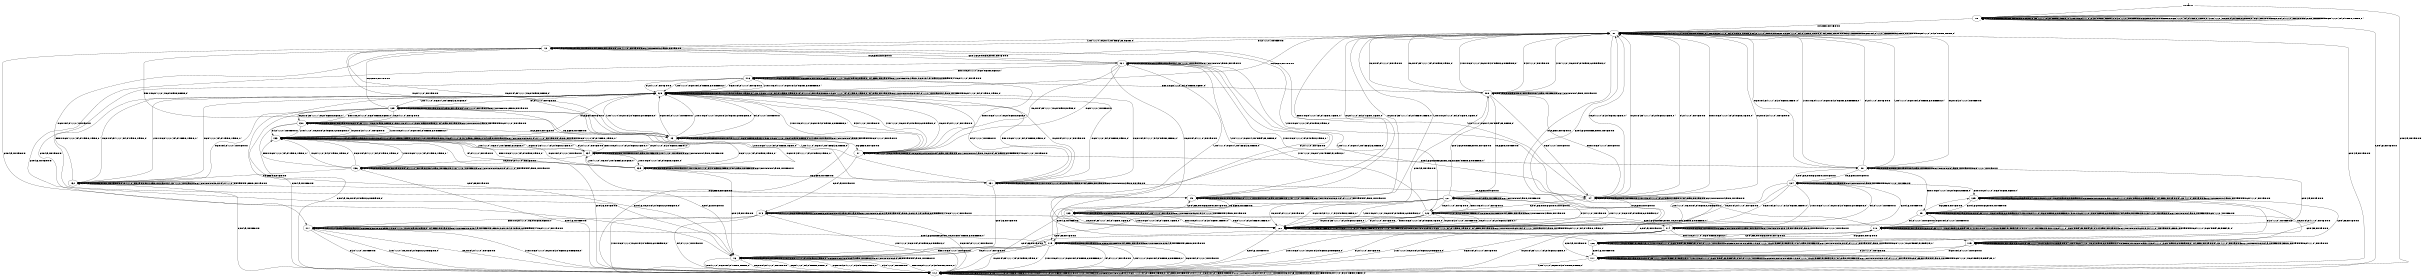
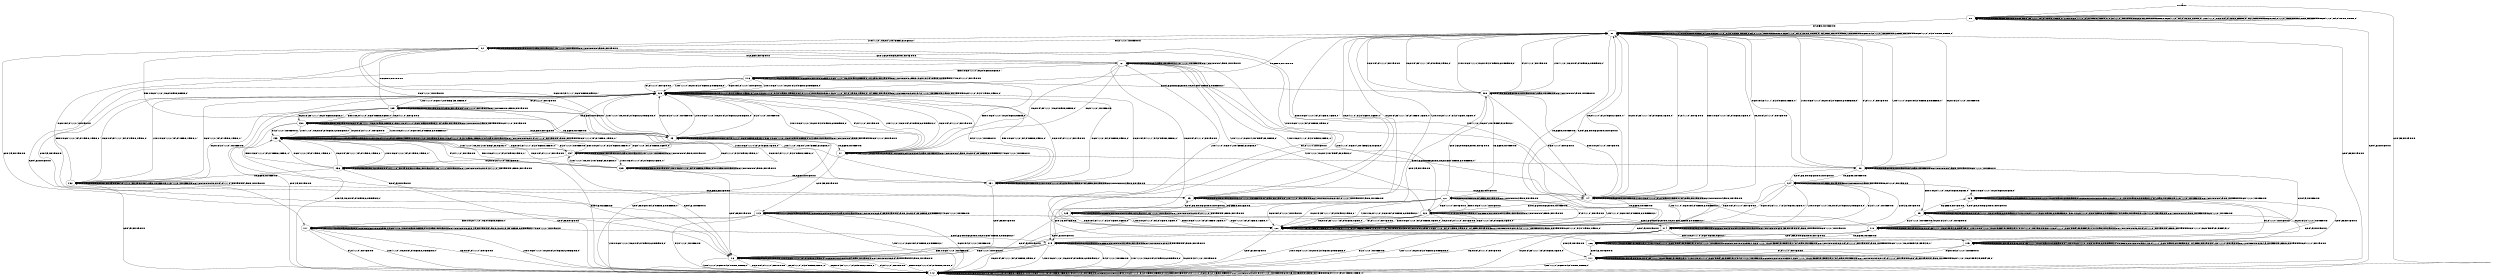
(1184, 86) -> (1193, 86)
